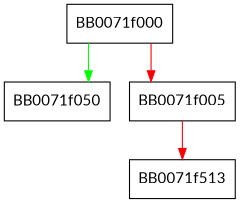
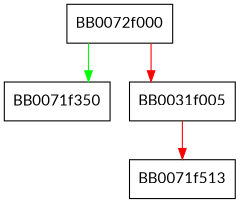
(120, 24) -> (120, 24)
(57, 101) -> (57, 101)
(182, 101) -> (182, 101)
